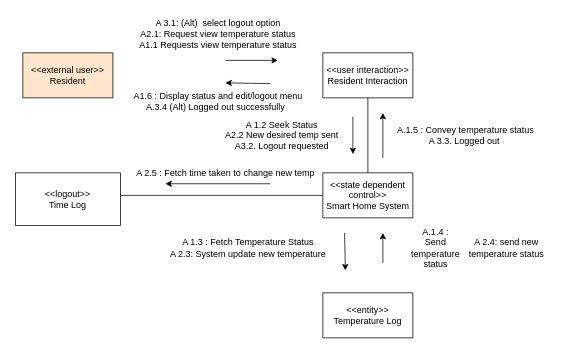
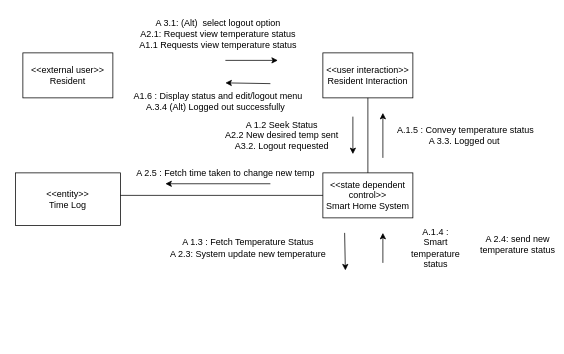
(68, 75) -> (68, 75)
(68, 199) -> (68, 199)
(436, 248) -> (436, 248)
(507, 248) -> (518, 244)
(368, 315) -> none
